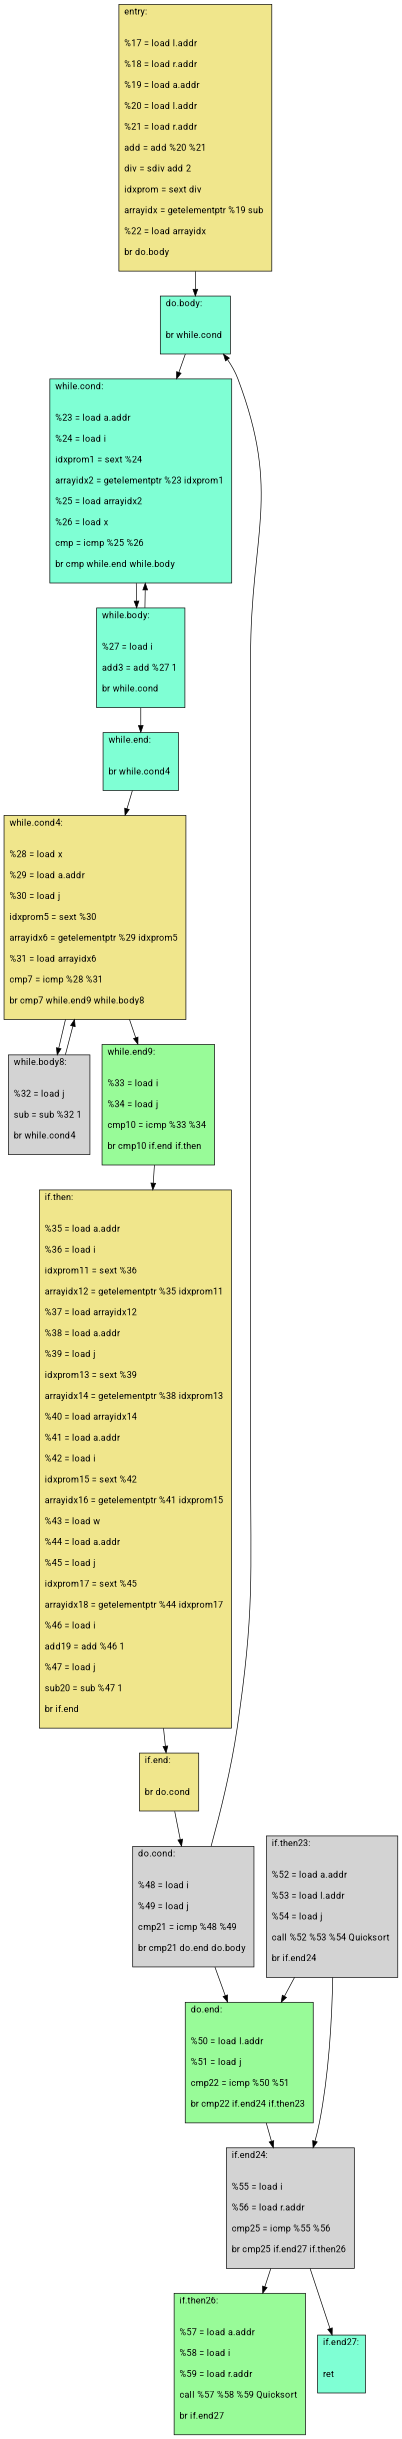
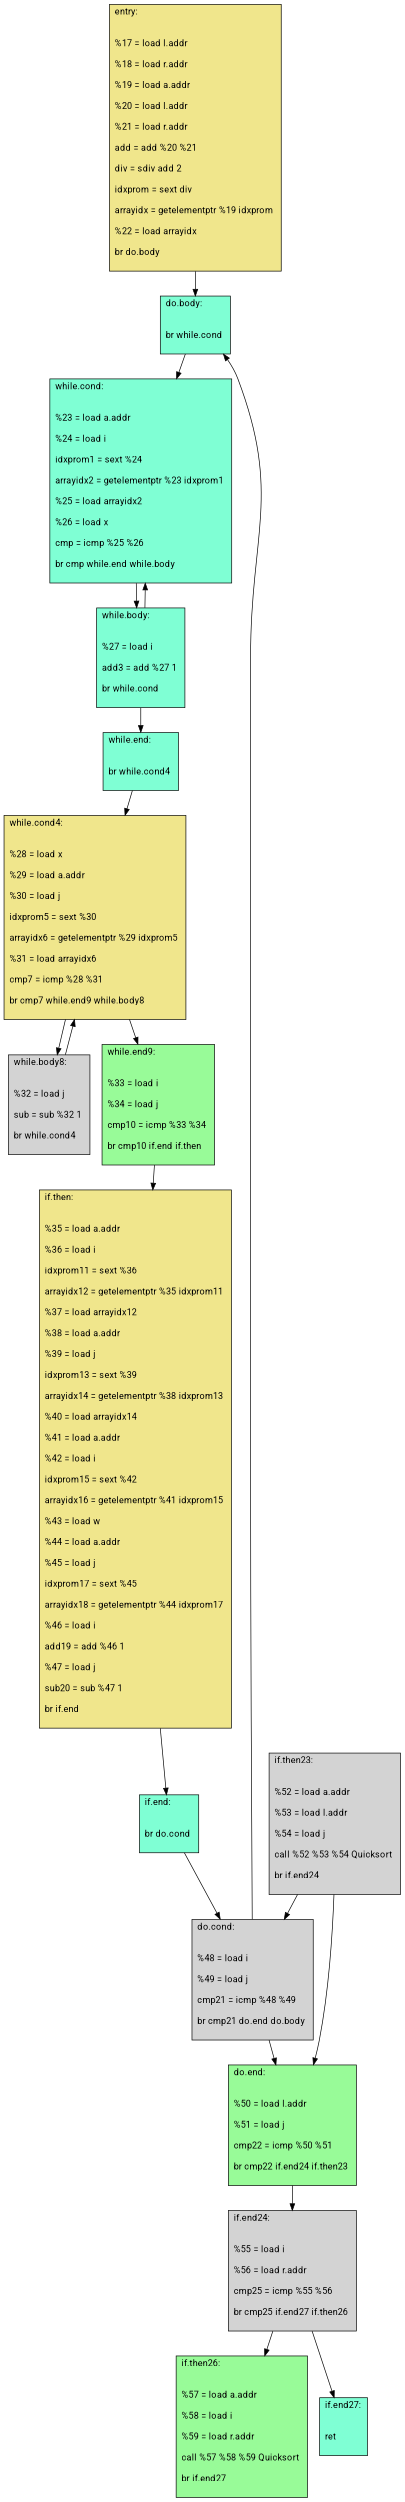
(195, 211) -> (195, 211)
(169, 1782) -> (169, 1824)
(328, 2060) -> (293, 1904)
